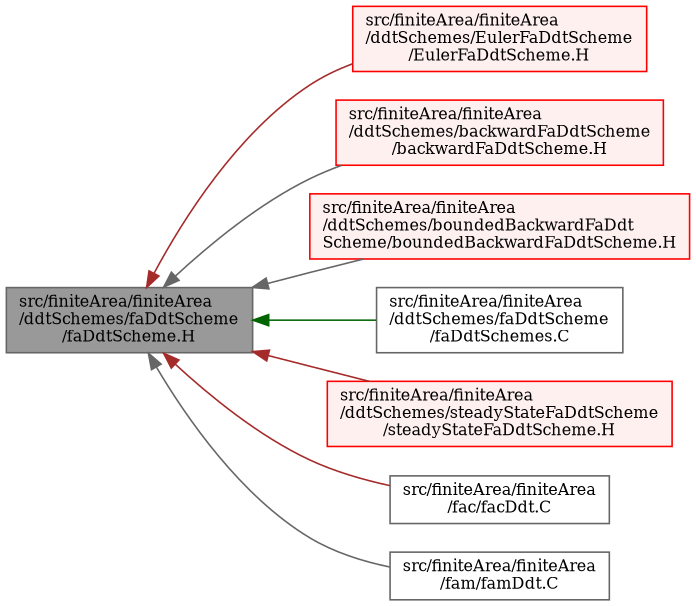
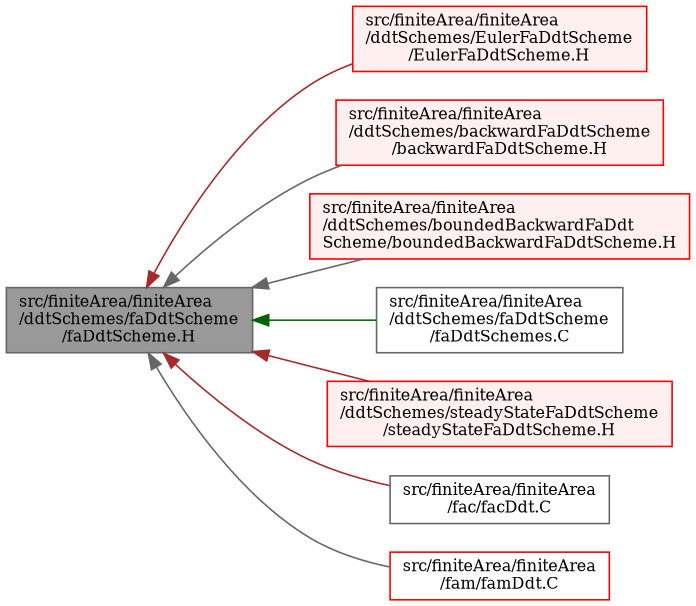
(500, 576) -> (500, 576)
